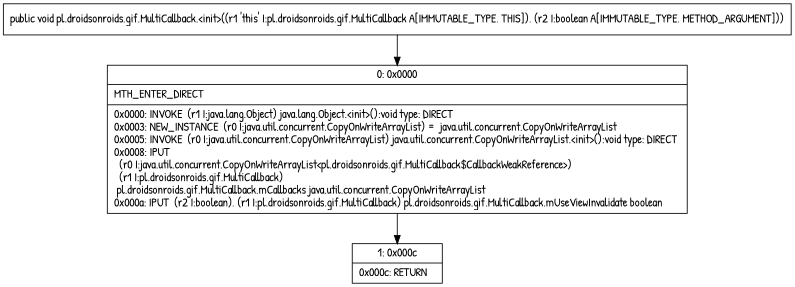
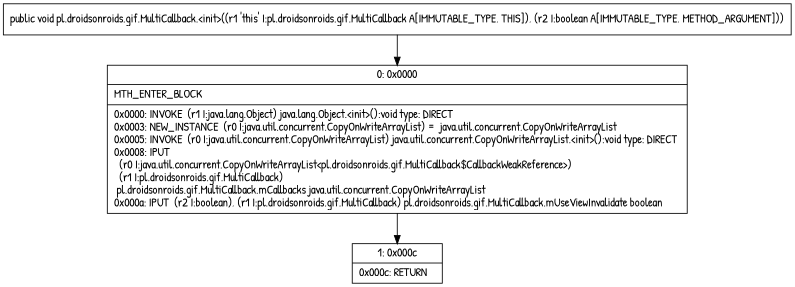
(159, 94) -> (159, 94)
